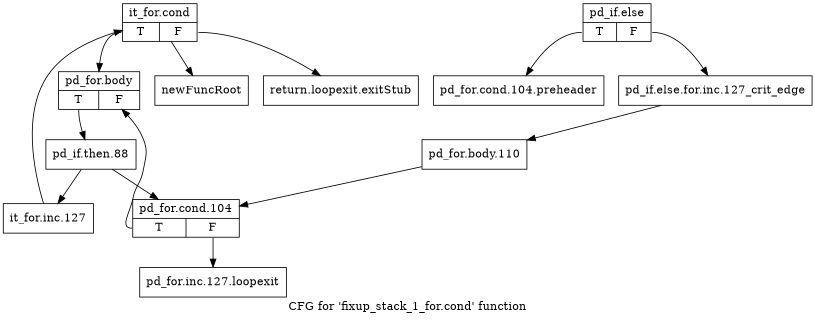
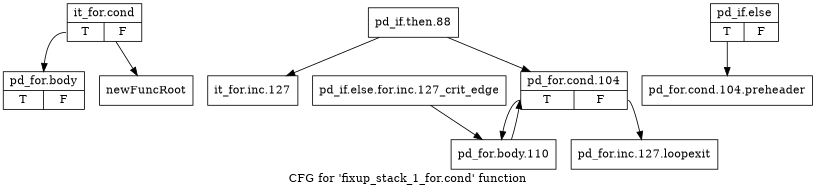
(682, 44) -> none
(341, 91) -> none
(37, 99) -> none
(80, 121) -> none
(143, 173) -> (508, 114)
